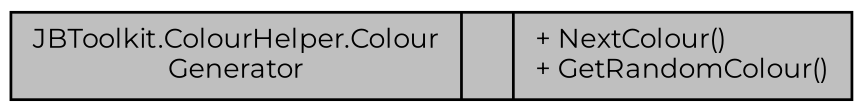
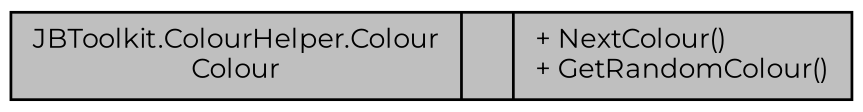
(236, 70) -> (236, 70)
